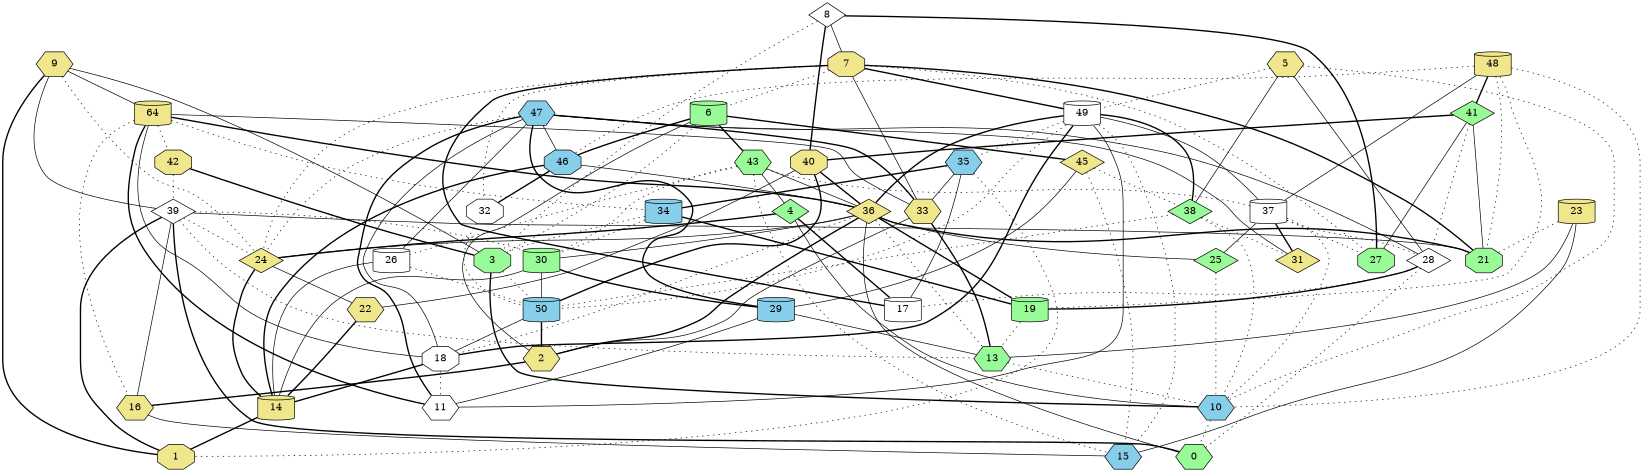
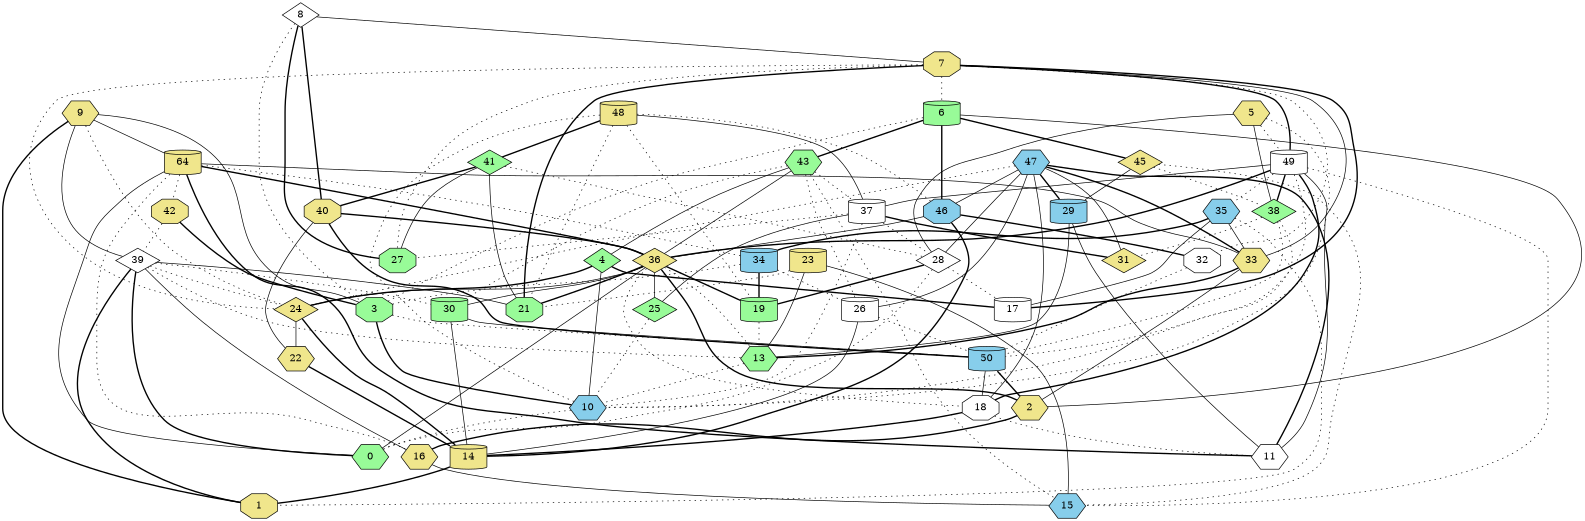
(607, 235) -> (809, 285)
(227, 294) -> (71, 398)
(668, 295) -> none
